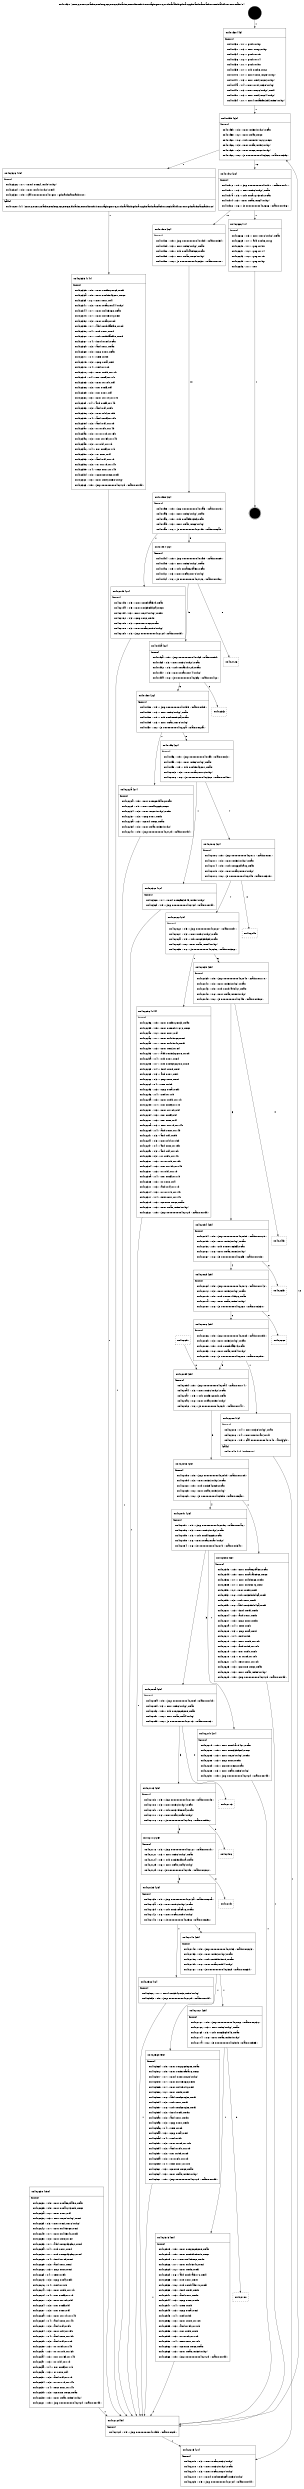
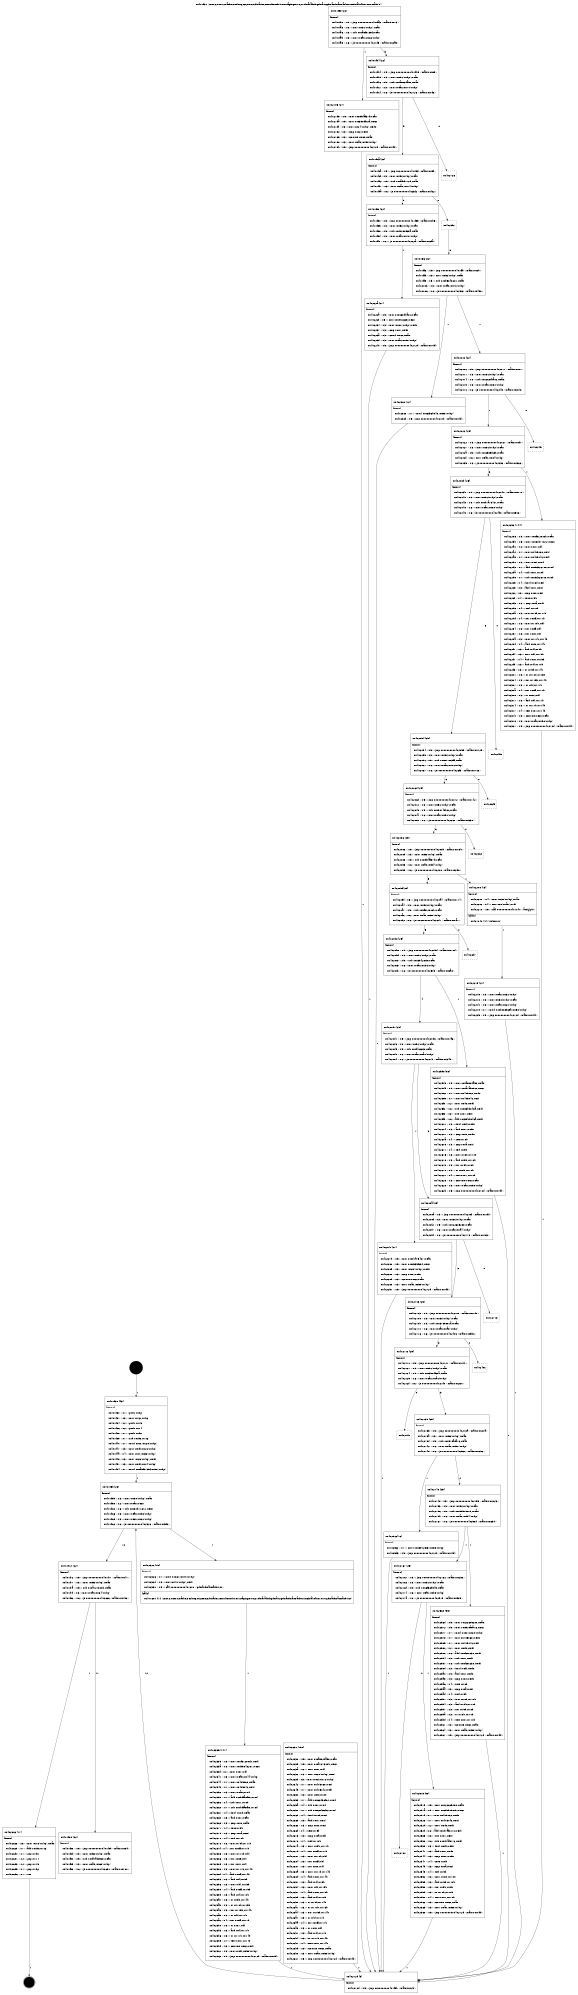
(189, 379) -> none
(184, 736) -> (449, 241)
(232, 1266) -> (446, 779)
(190, 1357) -> (462, 936)
(171, 2441) -> (514, 1539)
